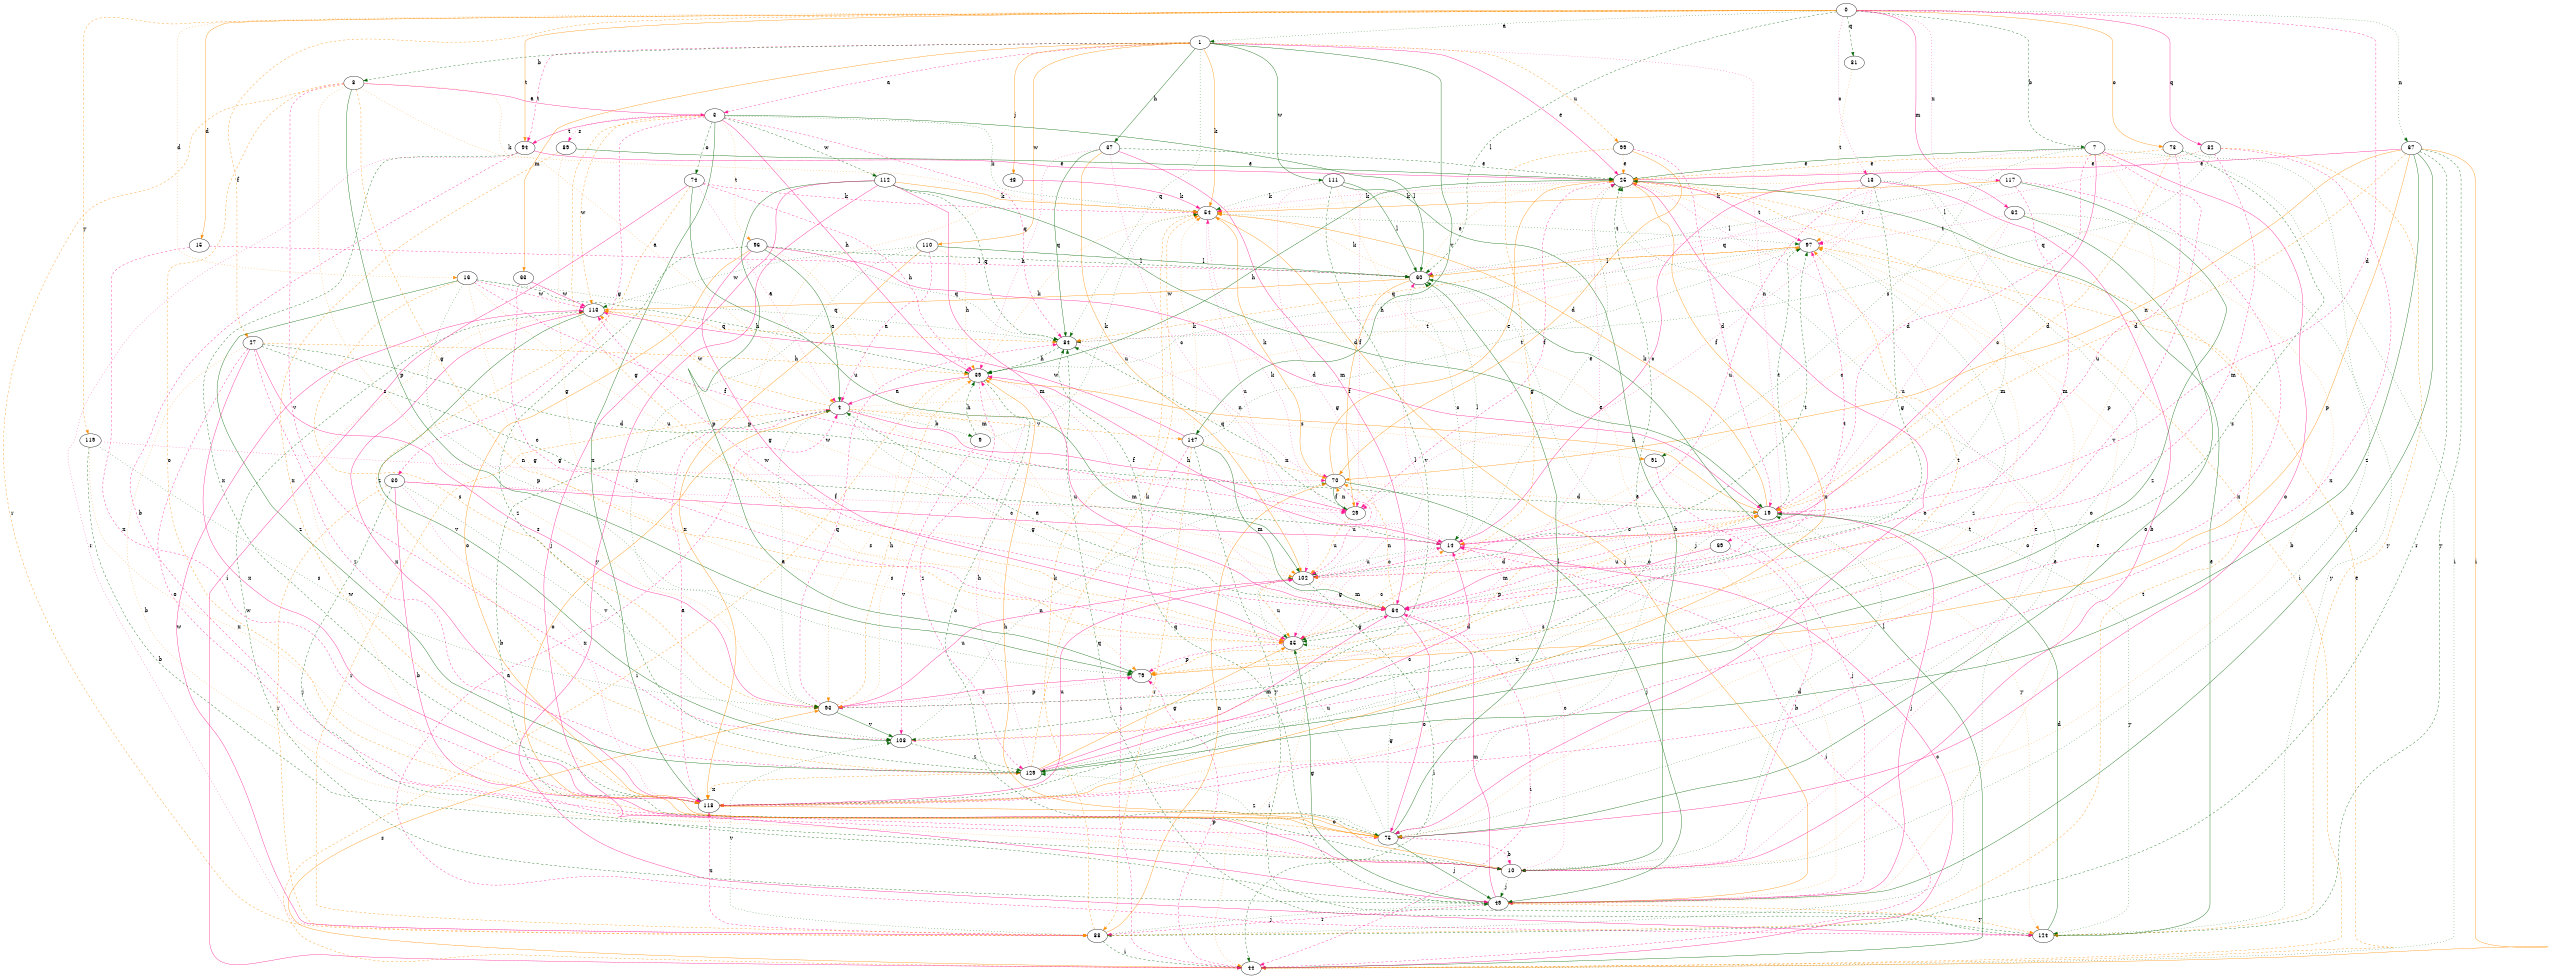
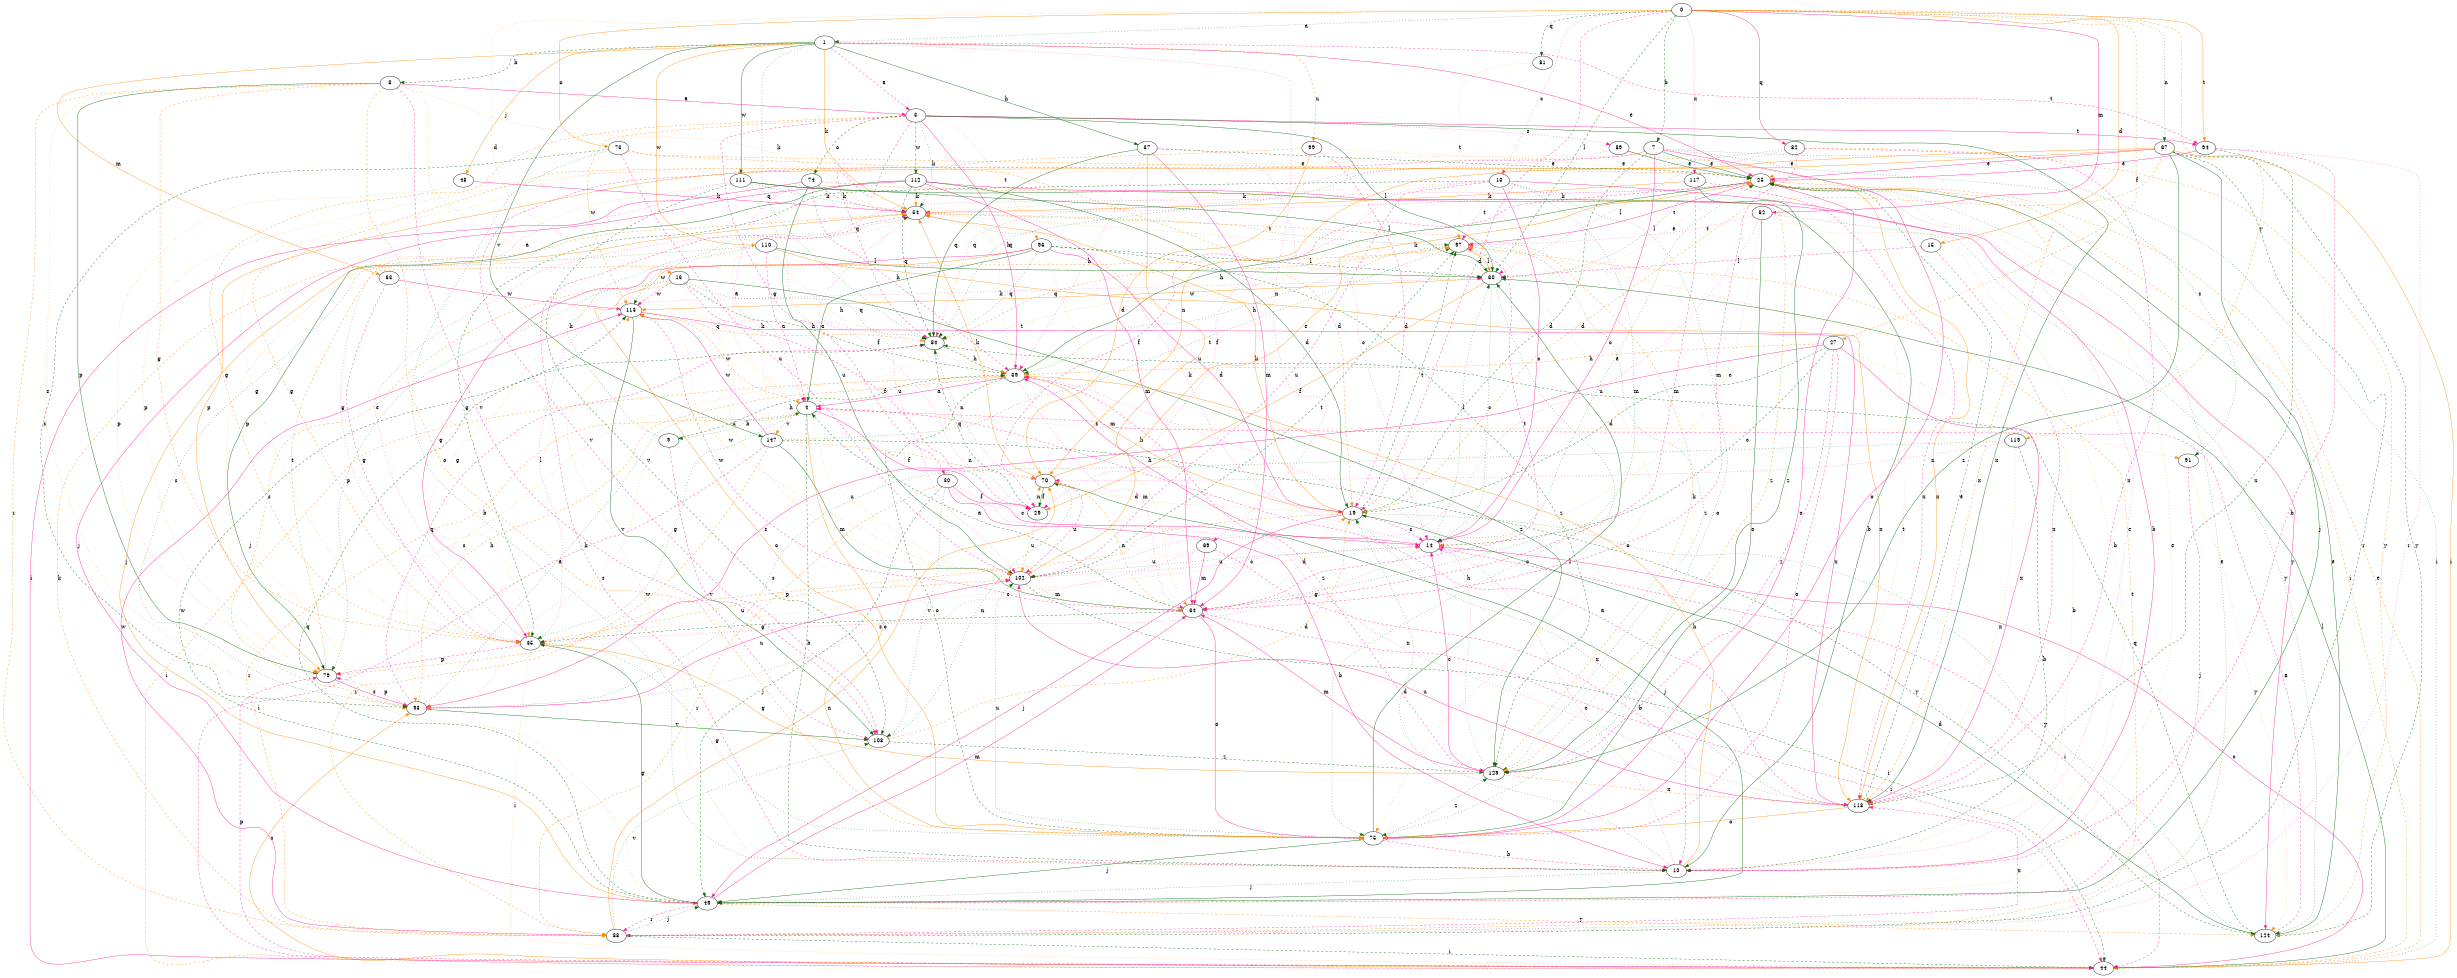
(1927, 316) -> (1524, 343)
(1266, 603) -> (760, 601)
none -> (758, 801)
